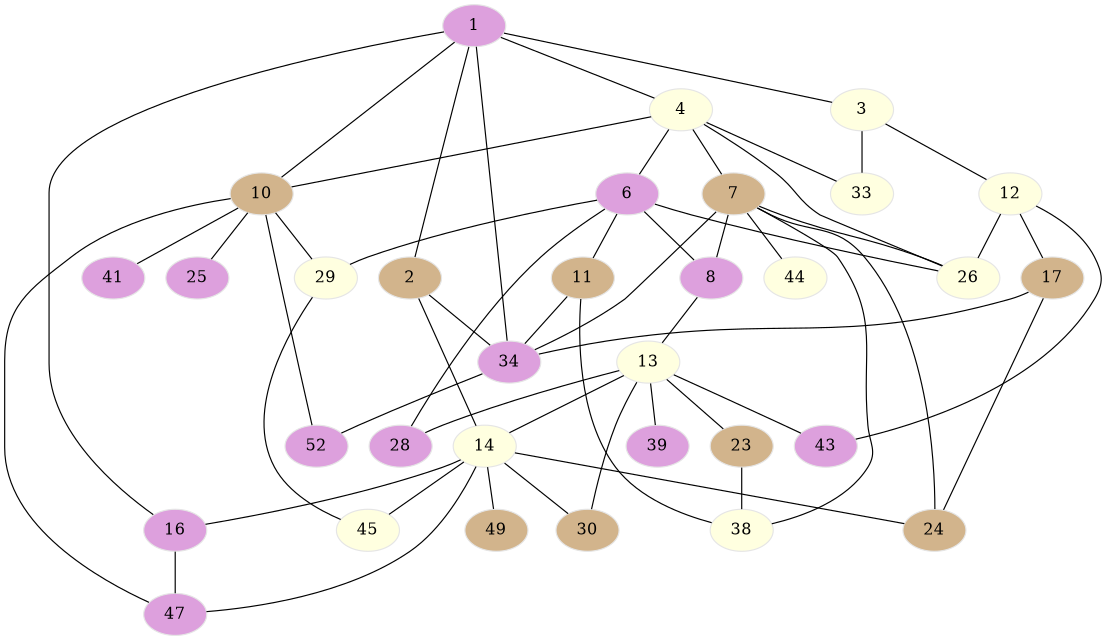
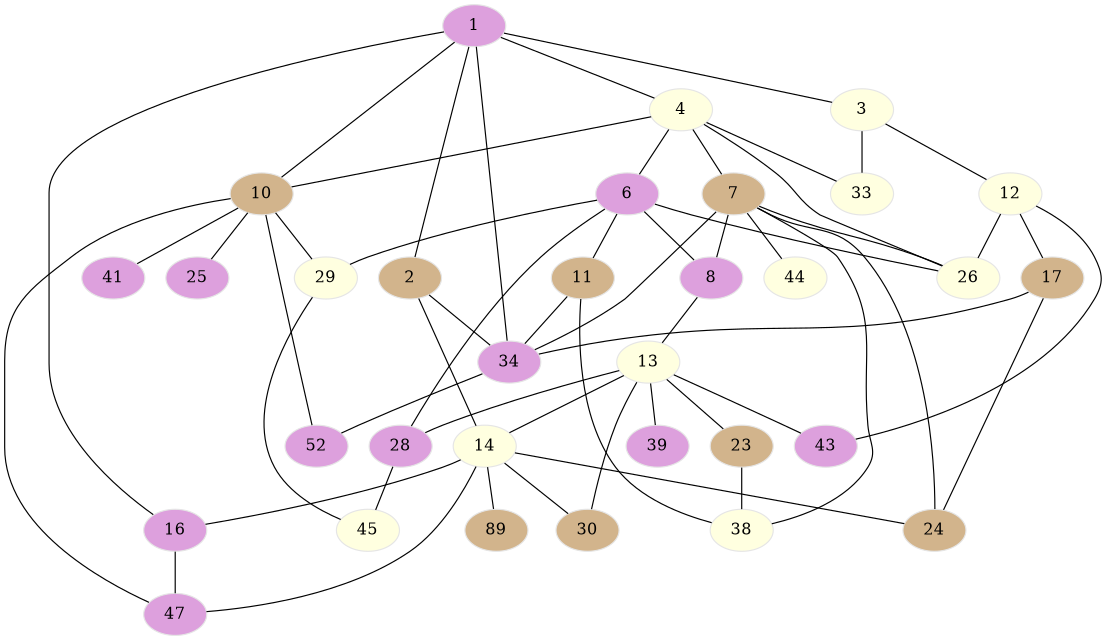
(426, 488) -> (382, 494)
(496, 530) -> (496, 530)
